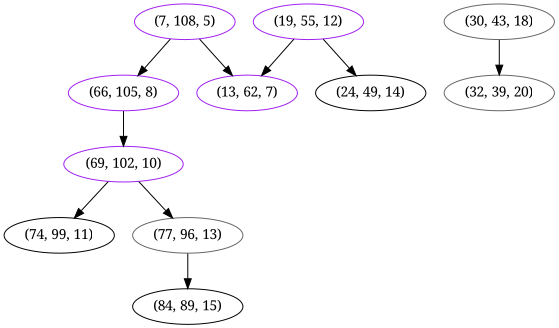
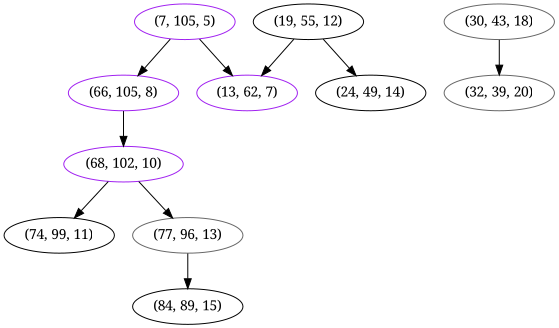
(185, 22) -> (185, 22)
(308, 22) -> (308, 22)
(124, 164) -> (124, 164)
